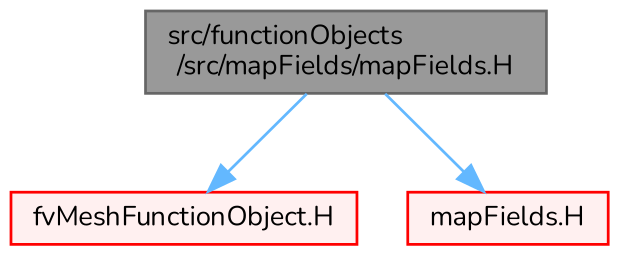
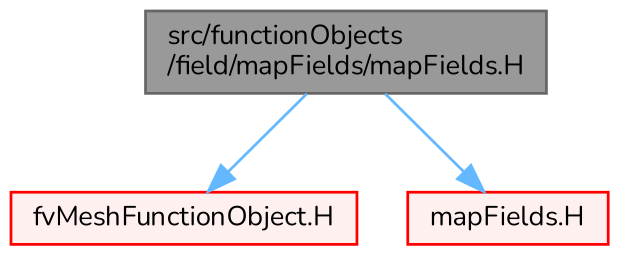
(346, 52) -> (346, 52)
